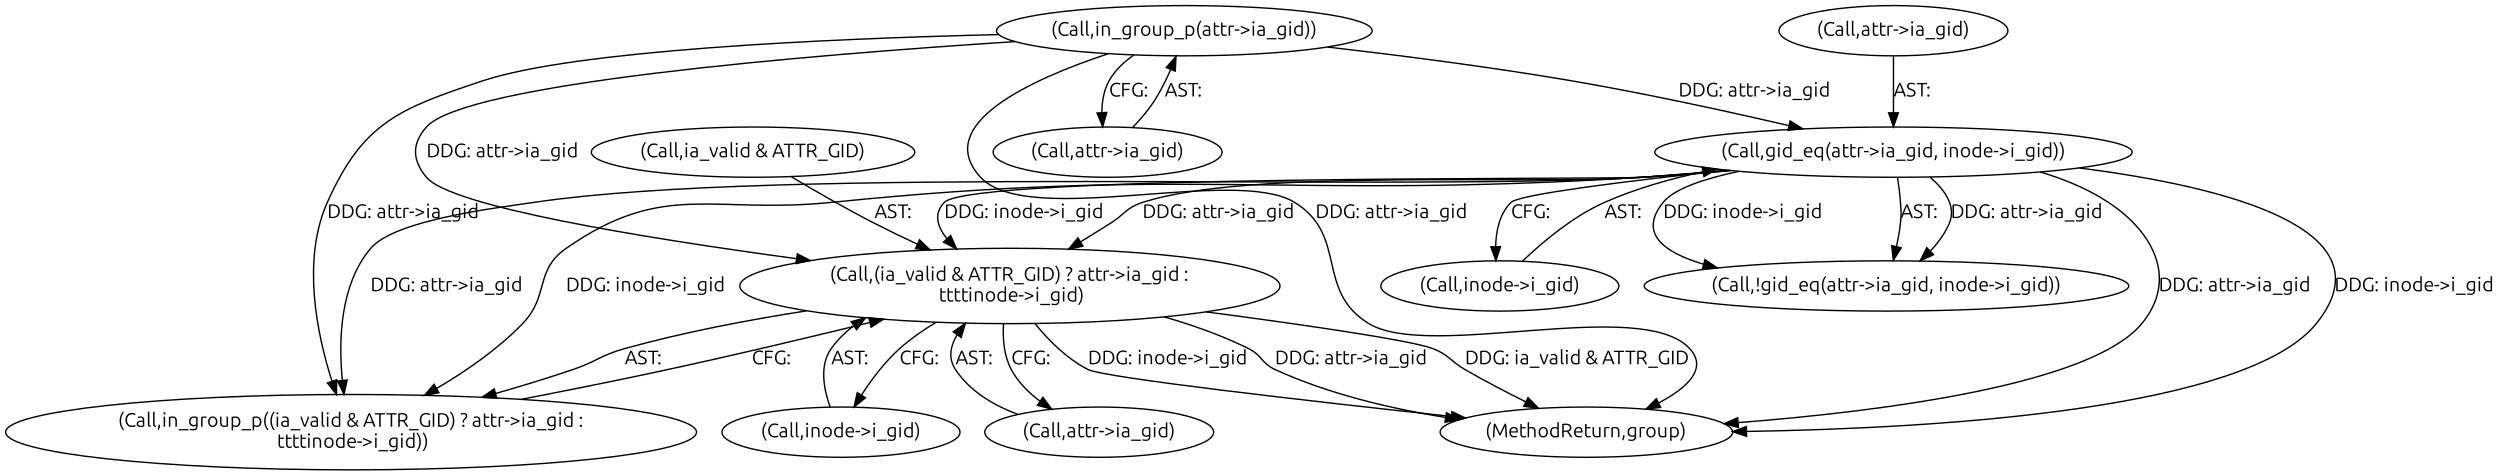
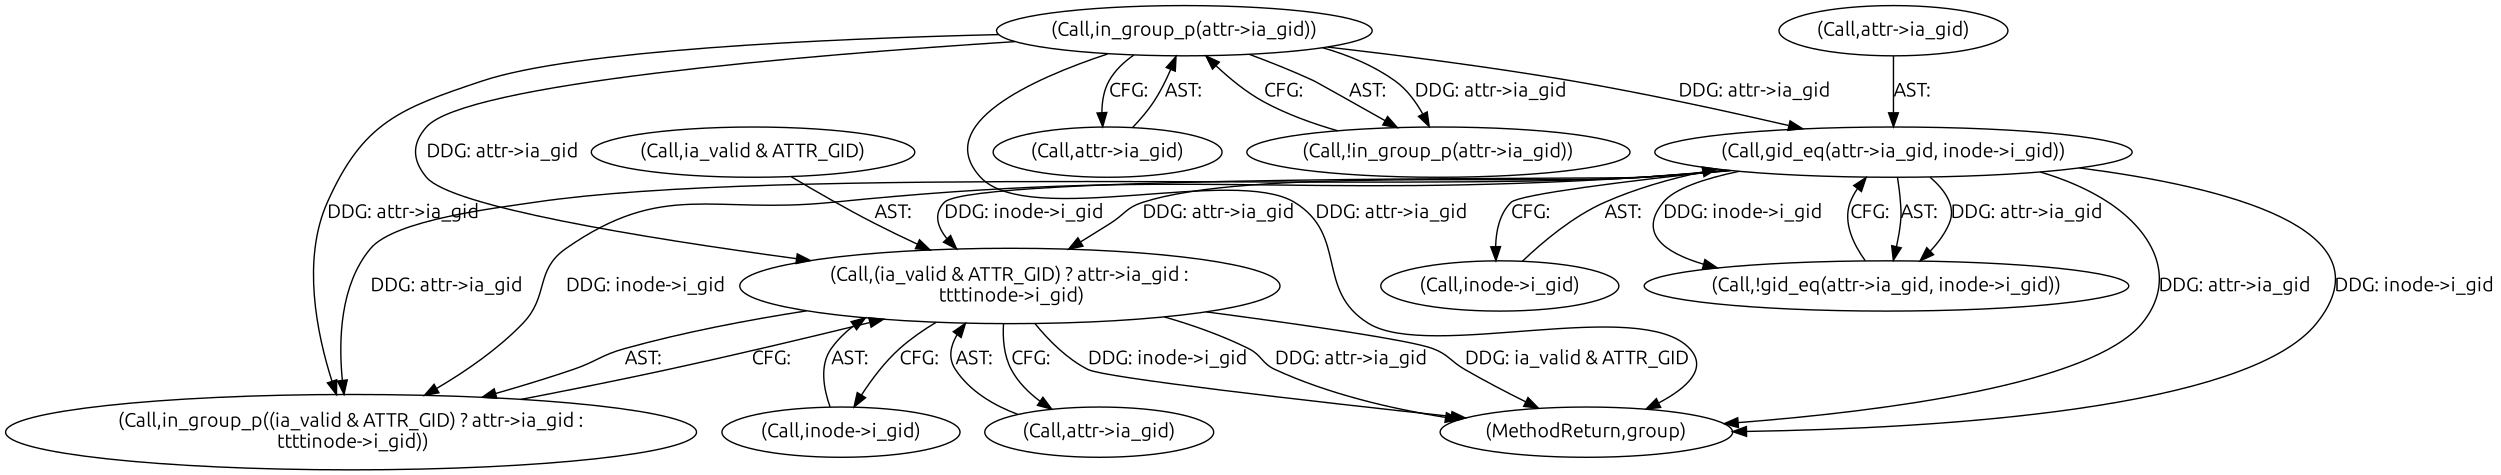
none -> (1438, 152)
none -> (1849, 226)
